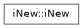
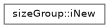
(41, 14) -> (55, 14)
